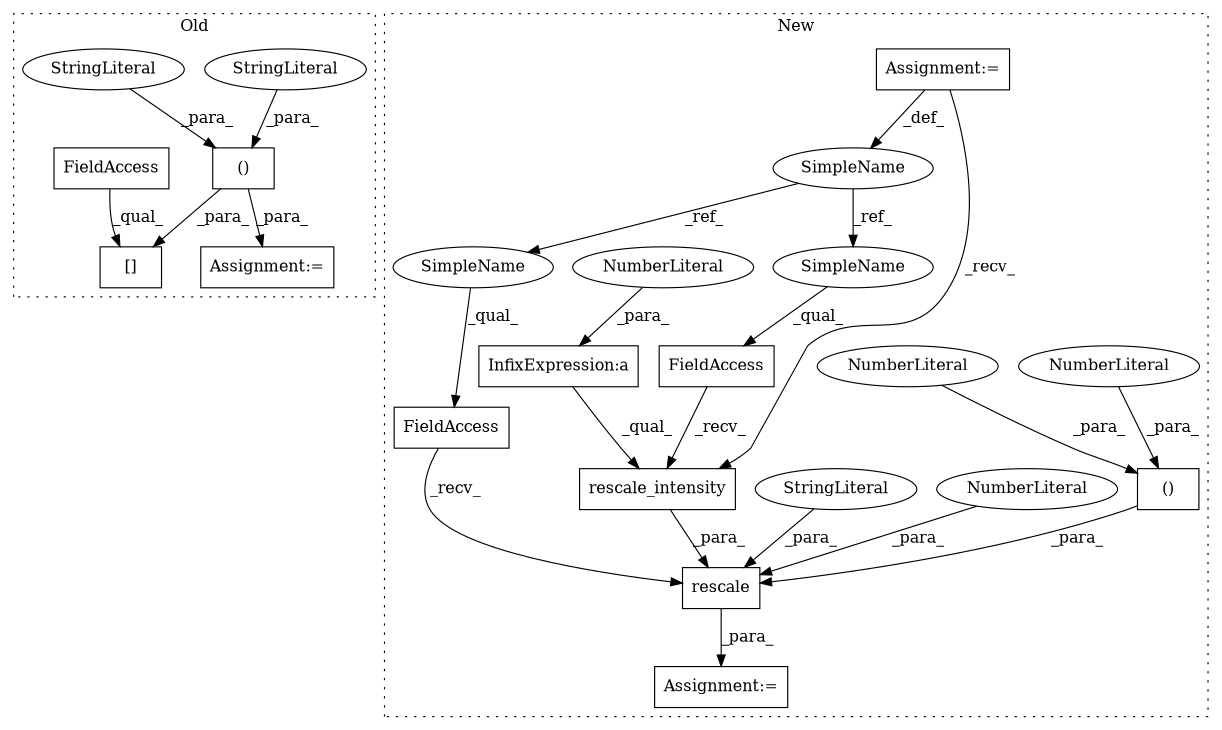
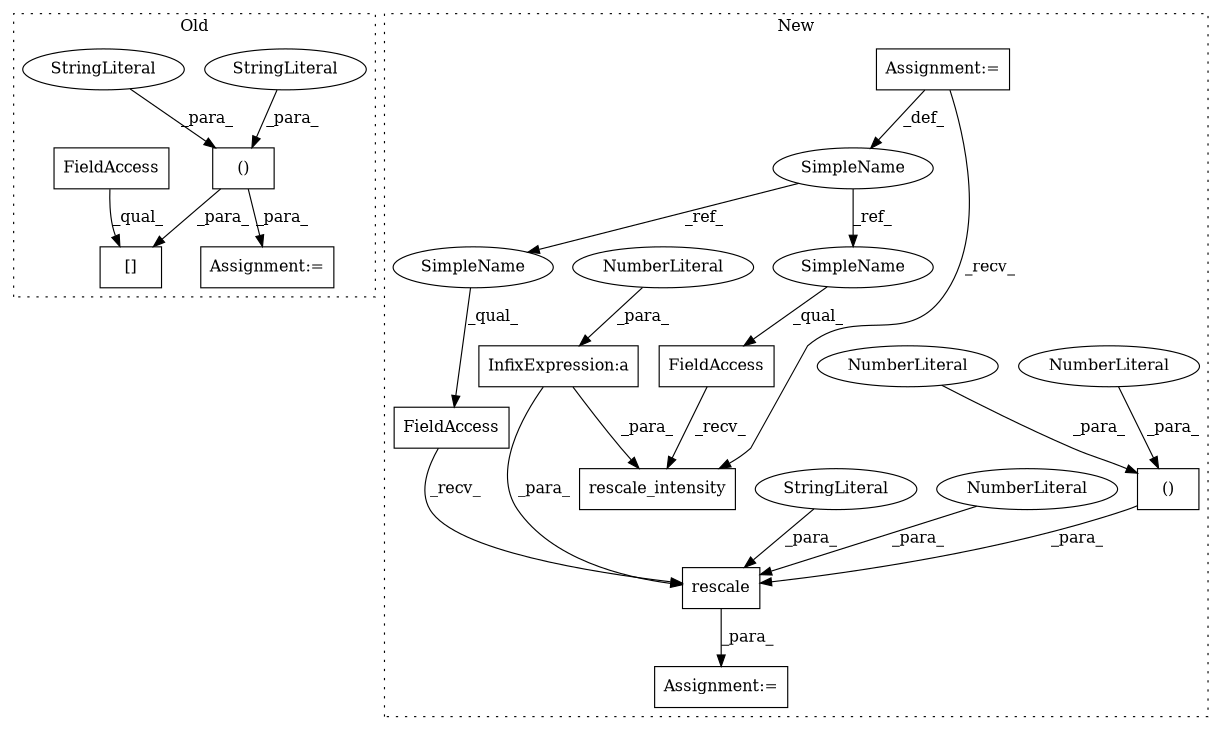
(647, 428) -> (647, 428)
(686, 534) -> (531, 526)
